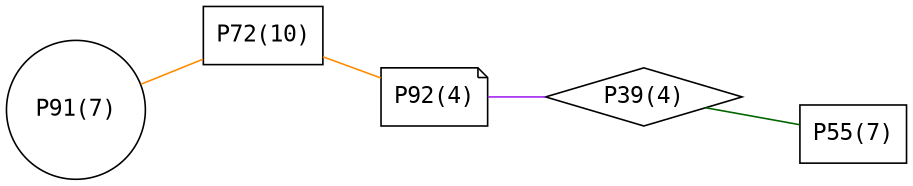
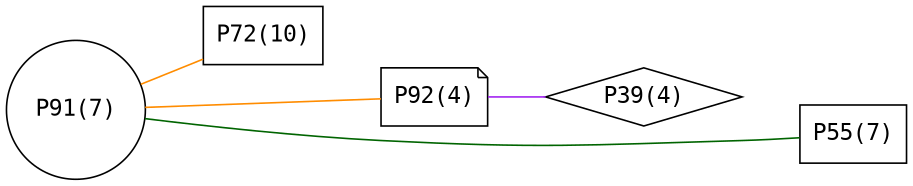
(352, 67) -> (263, 103)
(752, 116) -> (472, 144)
